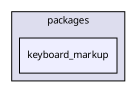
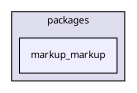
(68, 56) -> (68, 56)
